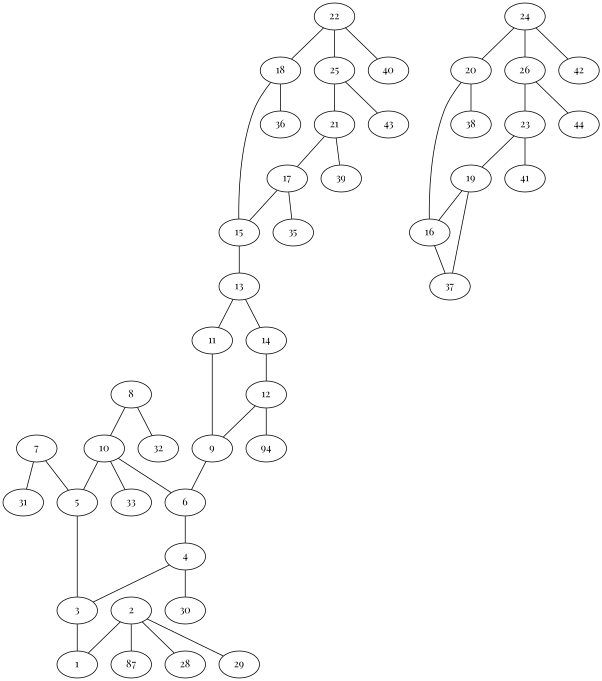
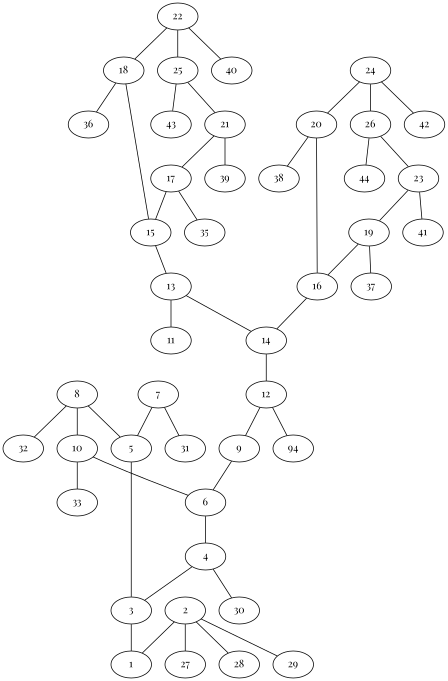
(440, 259) -> (292, 314)
(212, 394) -> none
(91, 476) -> (104, 421)
(131, 664) -> (185, 664)
